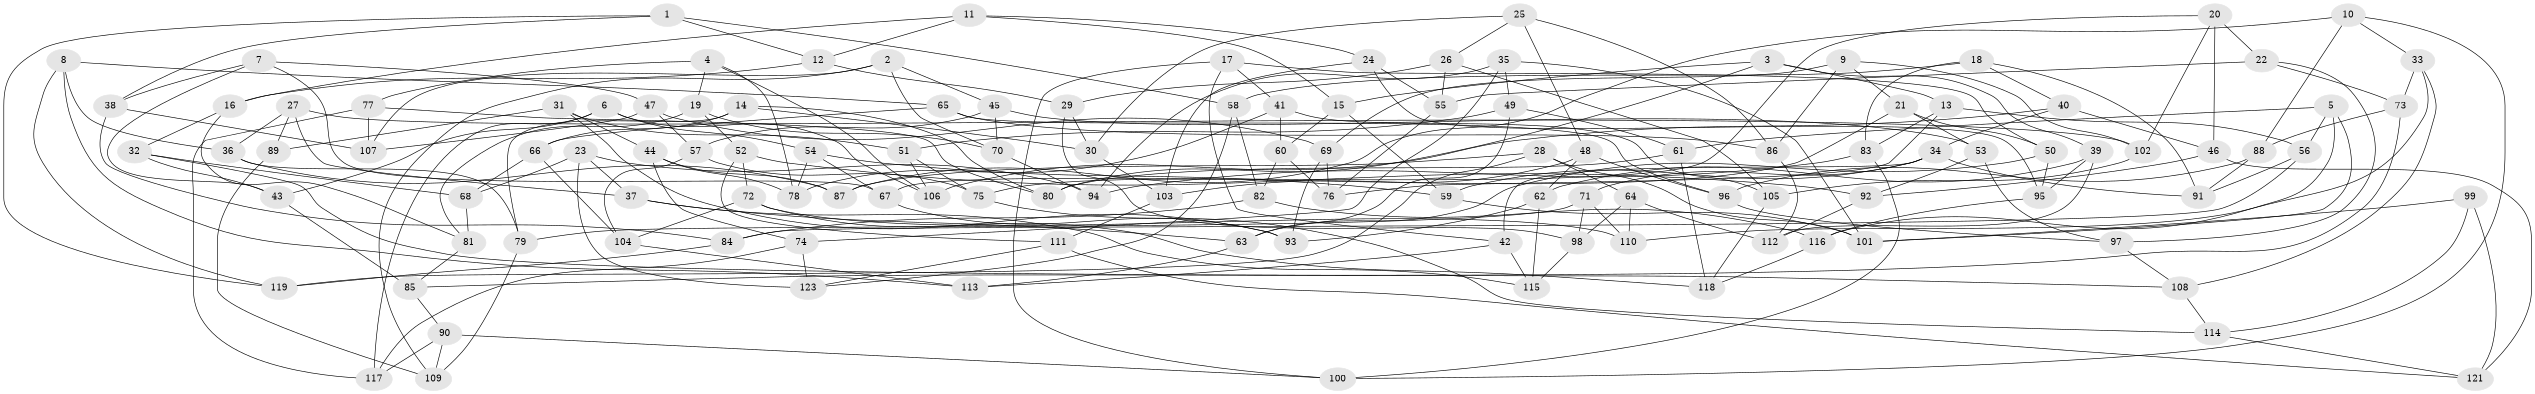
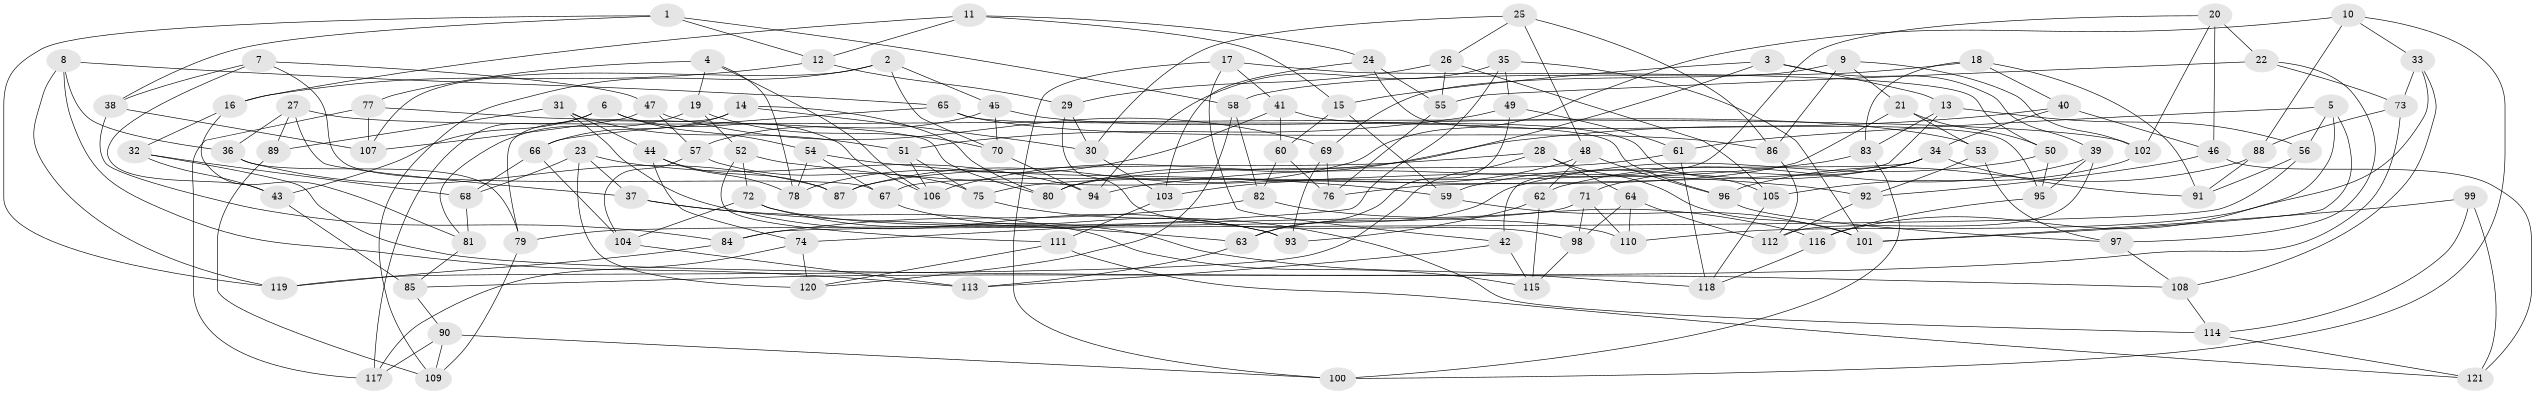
(808, 288) -> (808, 288)
